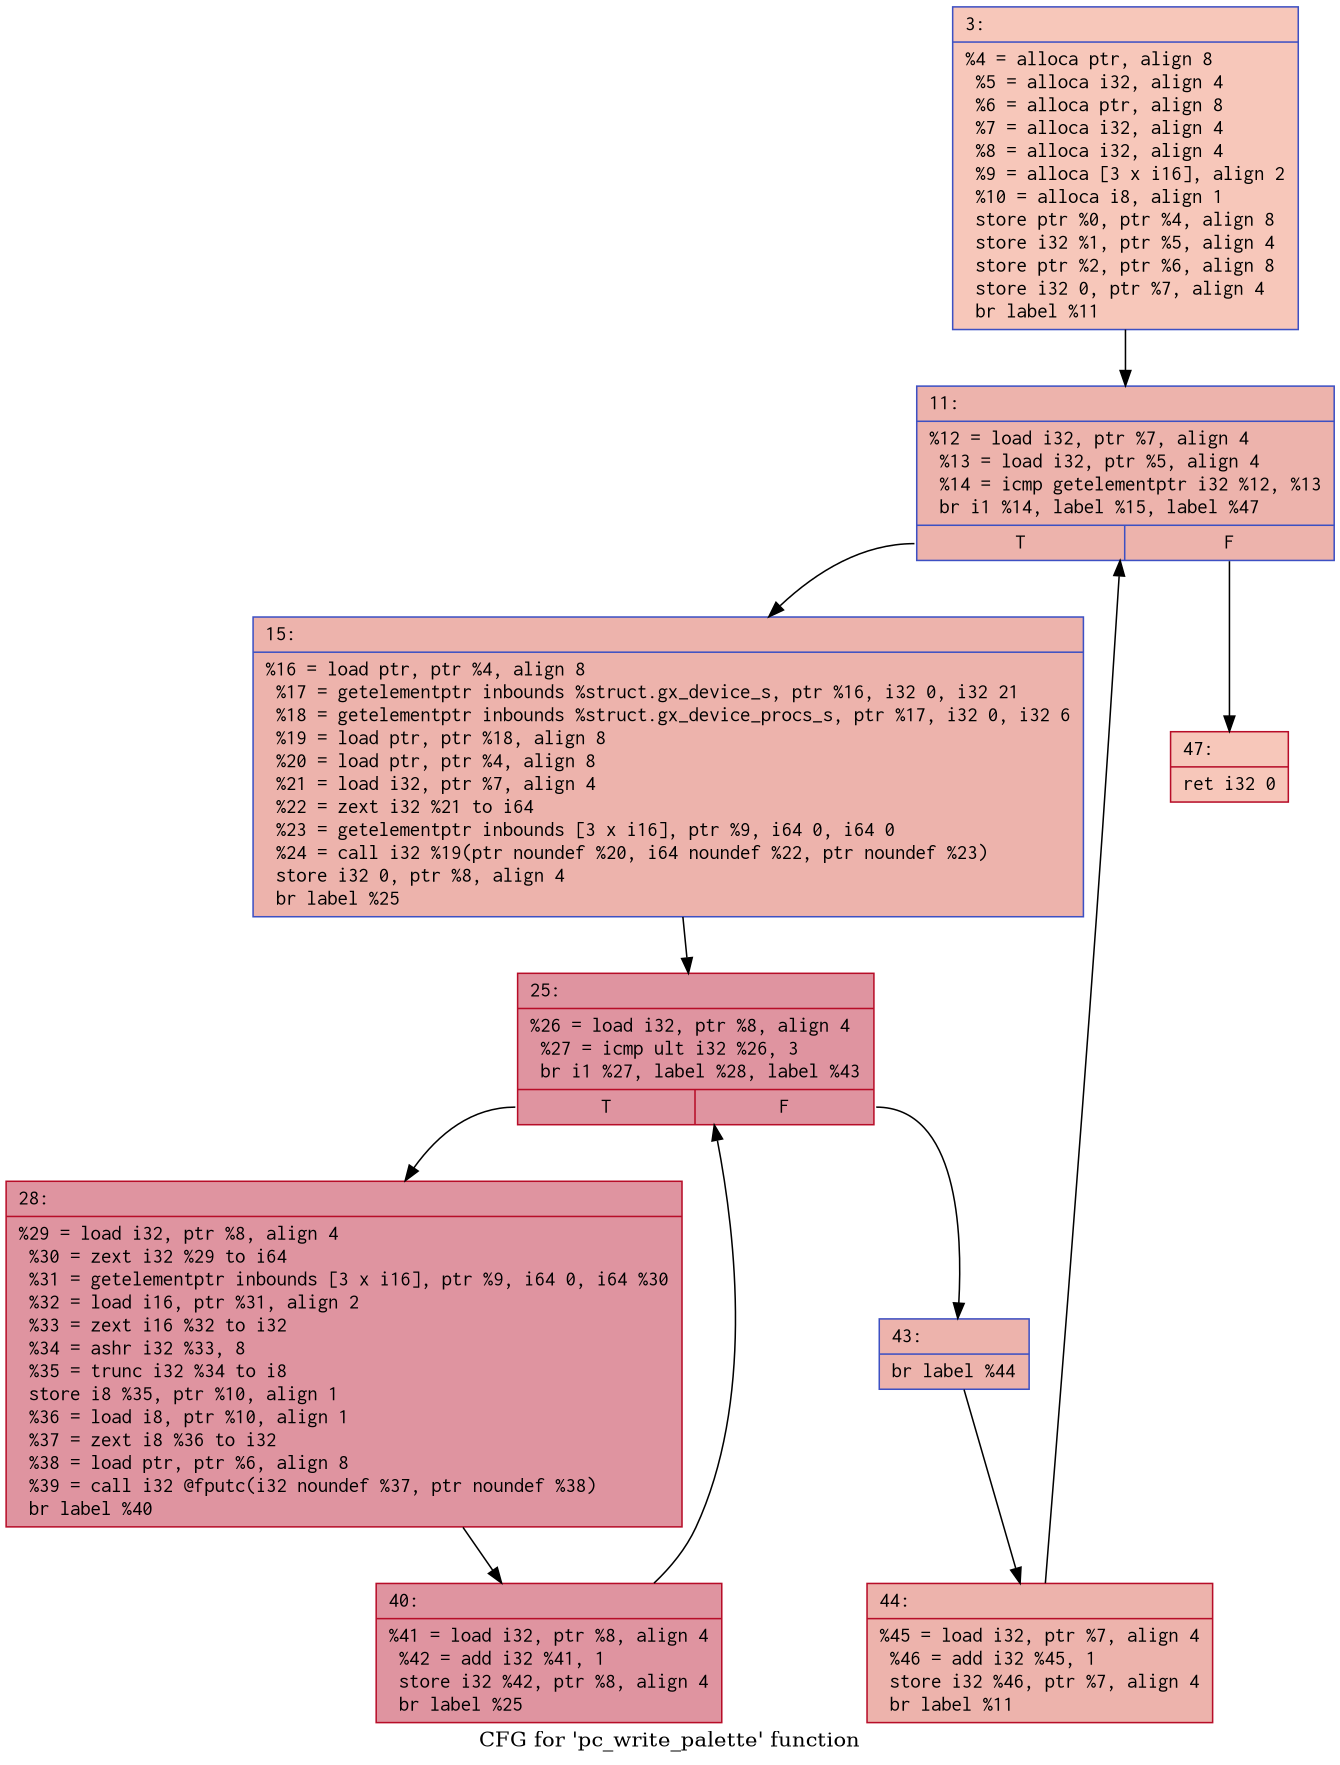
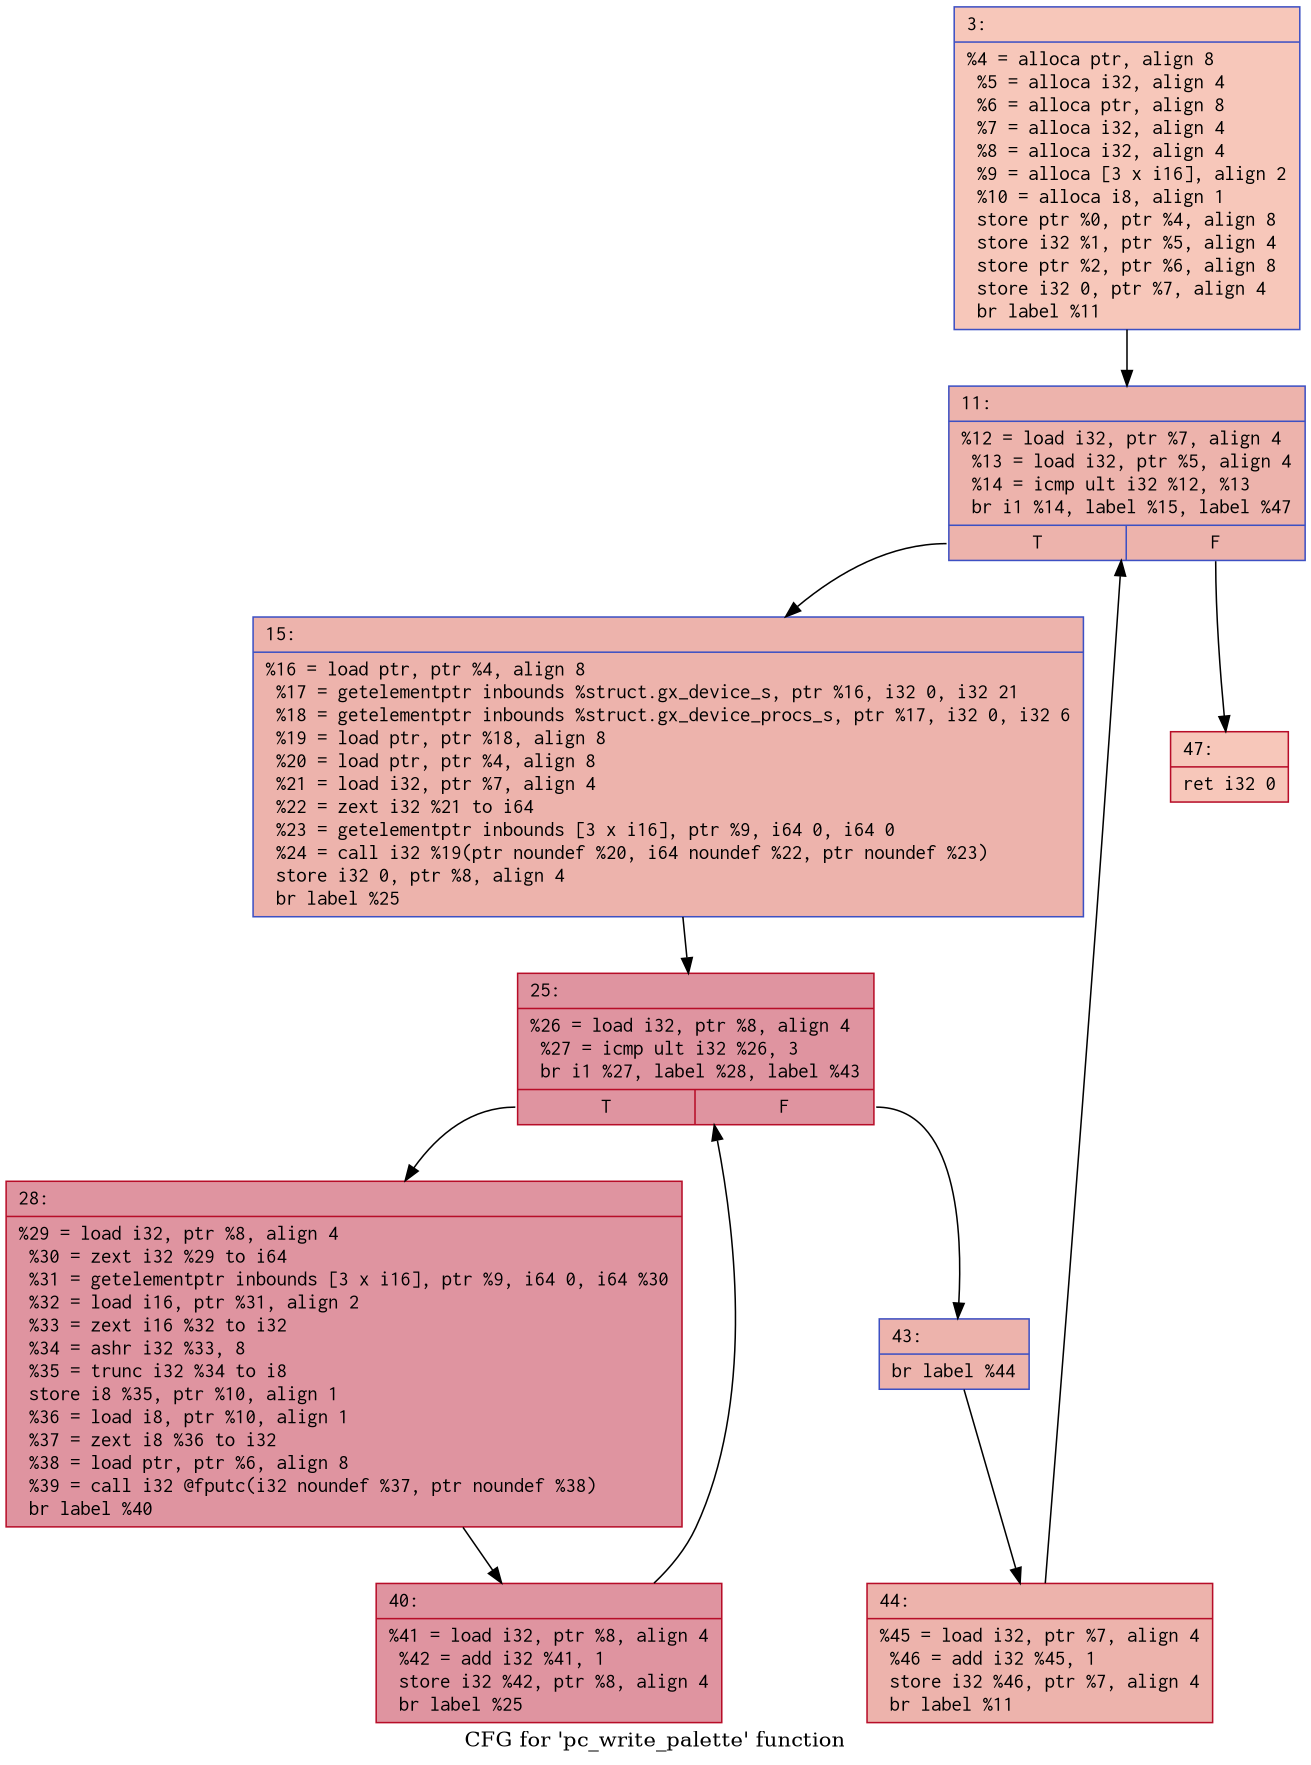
(1125, 484) -> (1106, 484)
